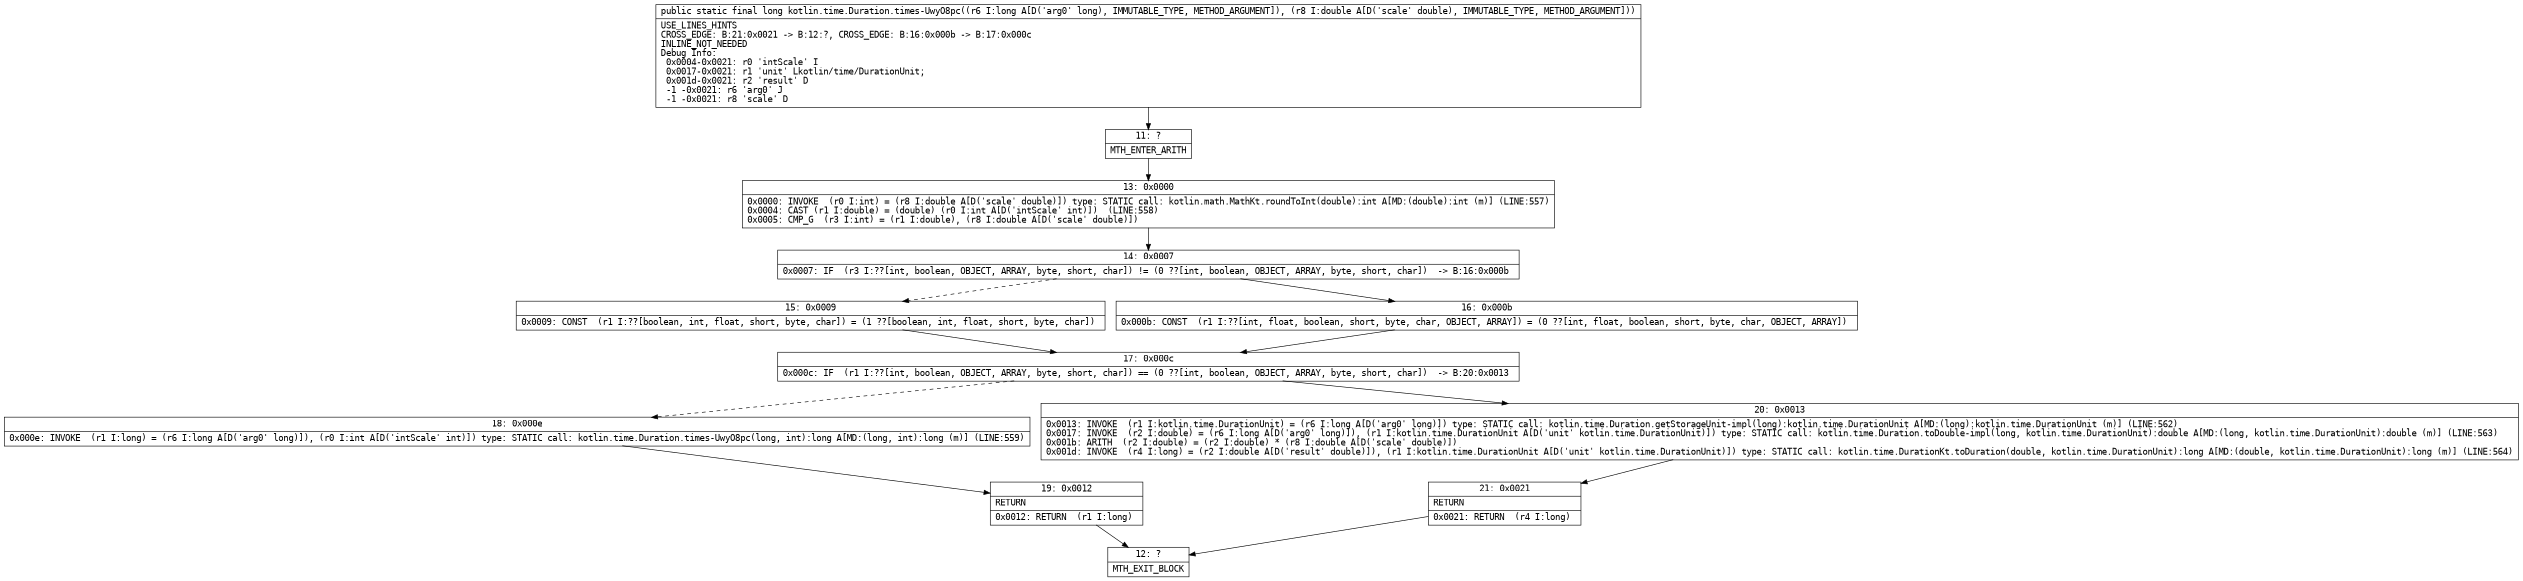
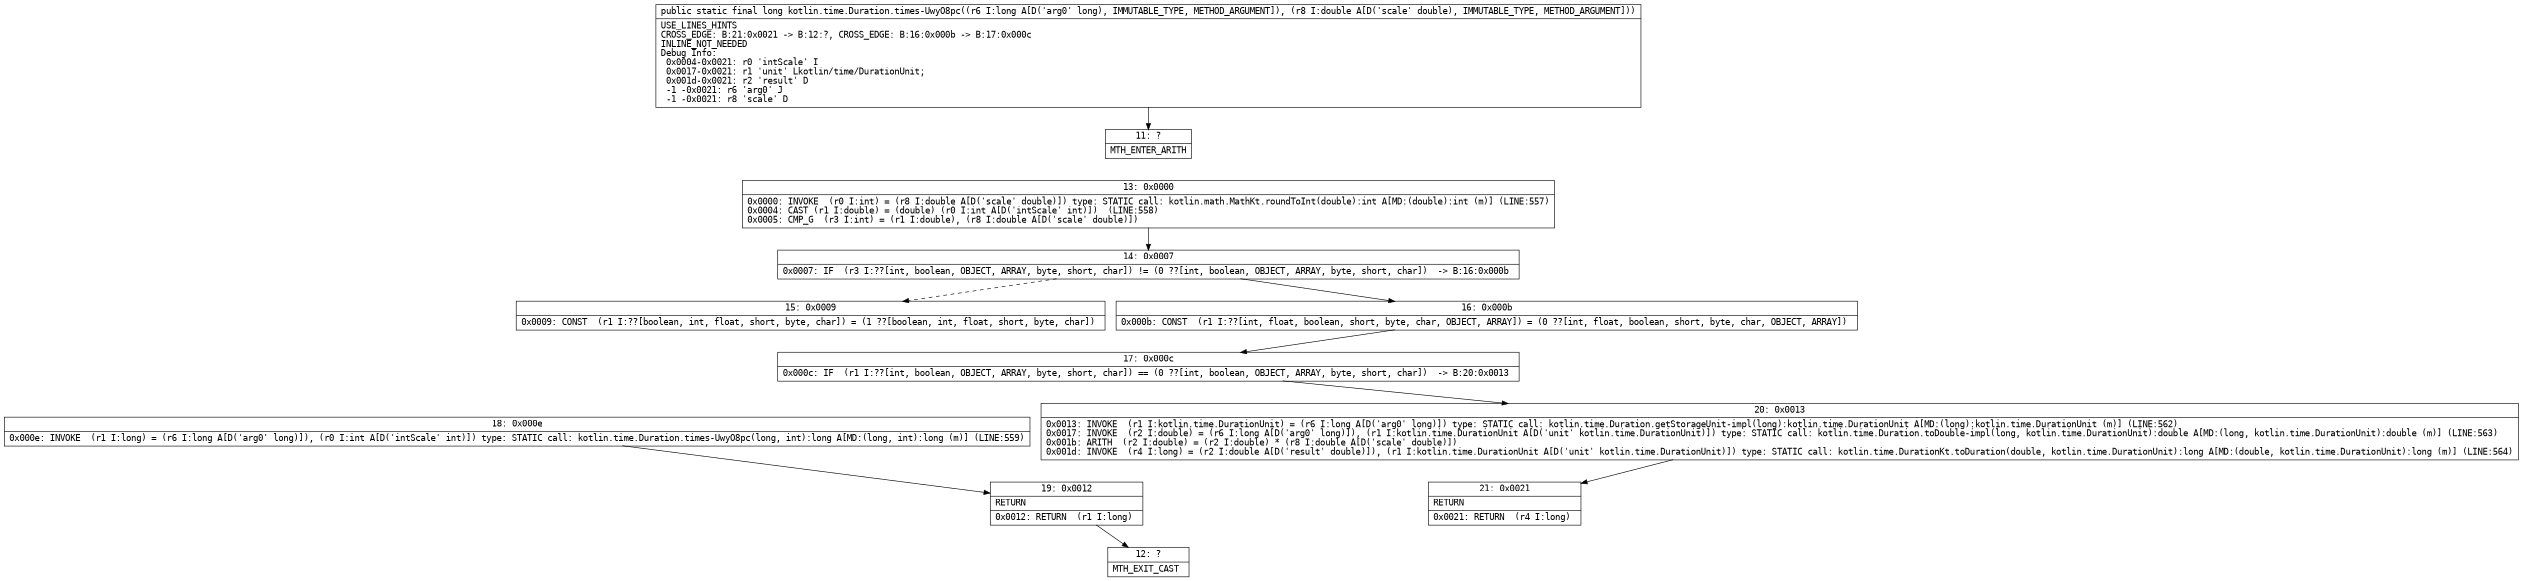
(1148, 166) -> none
(976, 341) -> none
(836, 399) -> none
(1312, 535) -> none
(1148, 569) -> (1146, 569)
